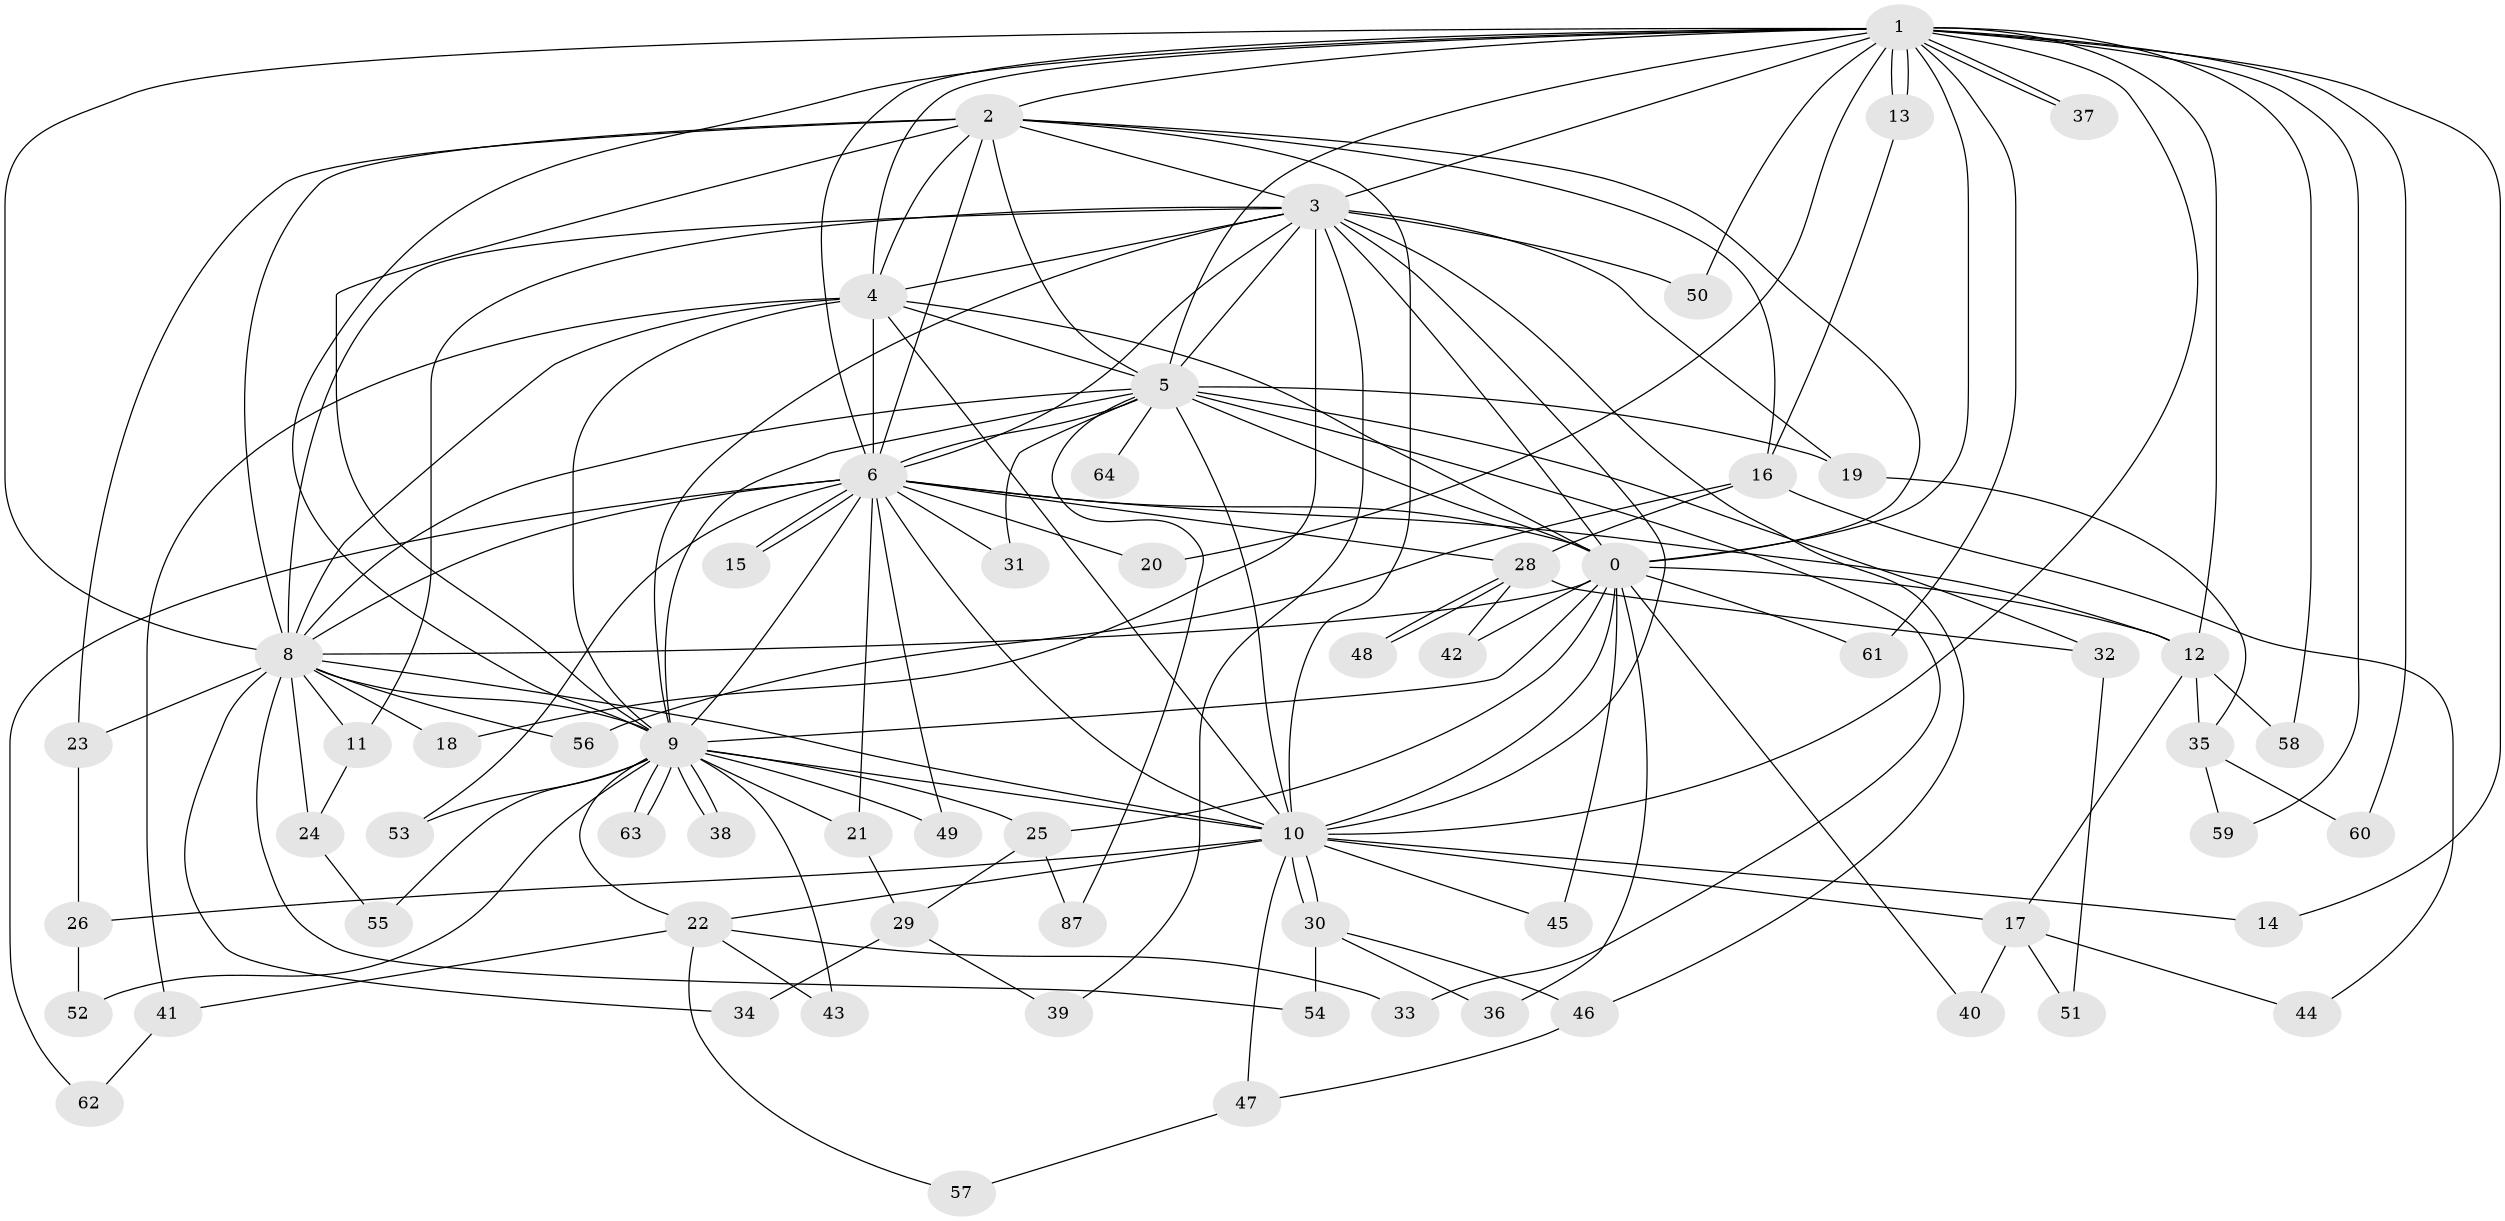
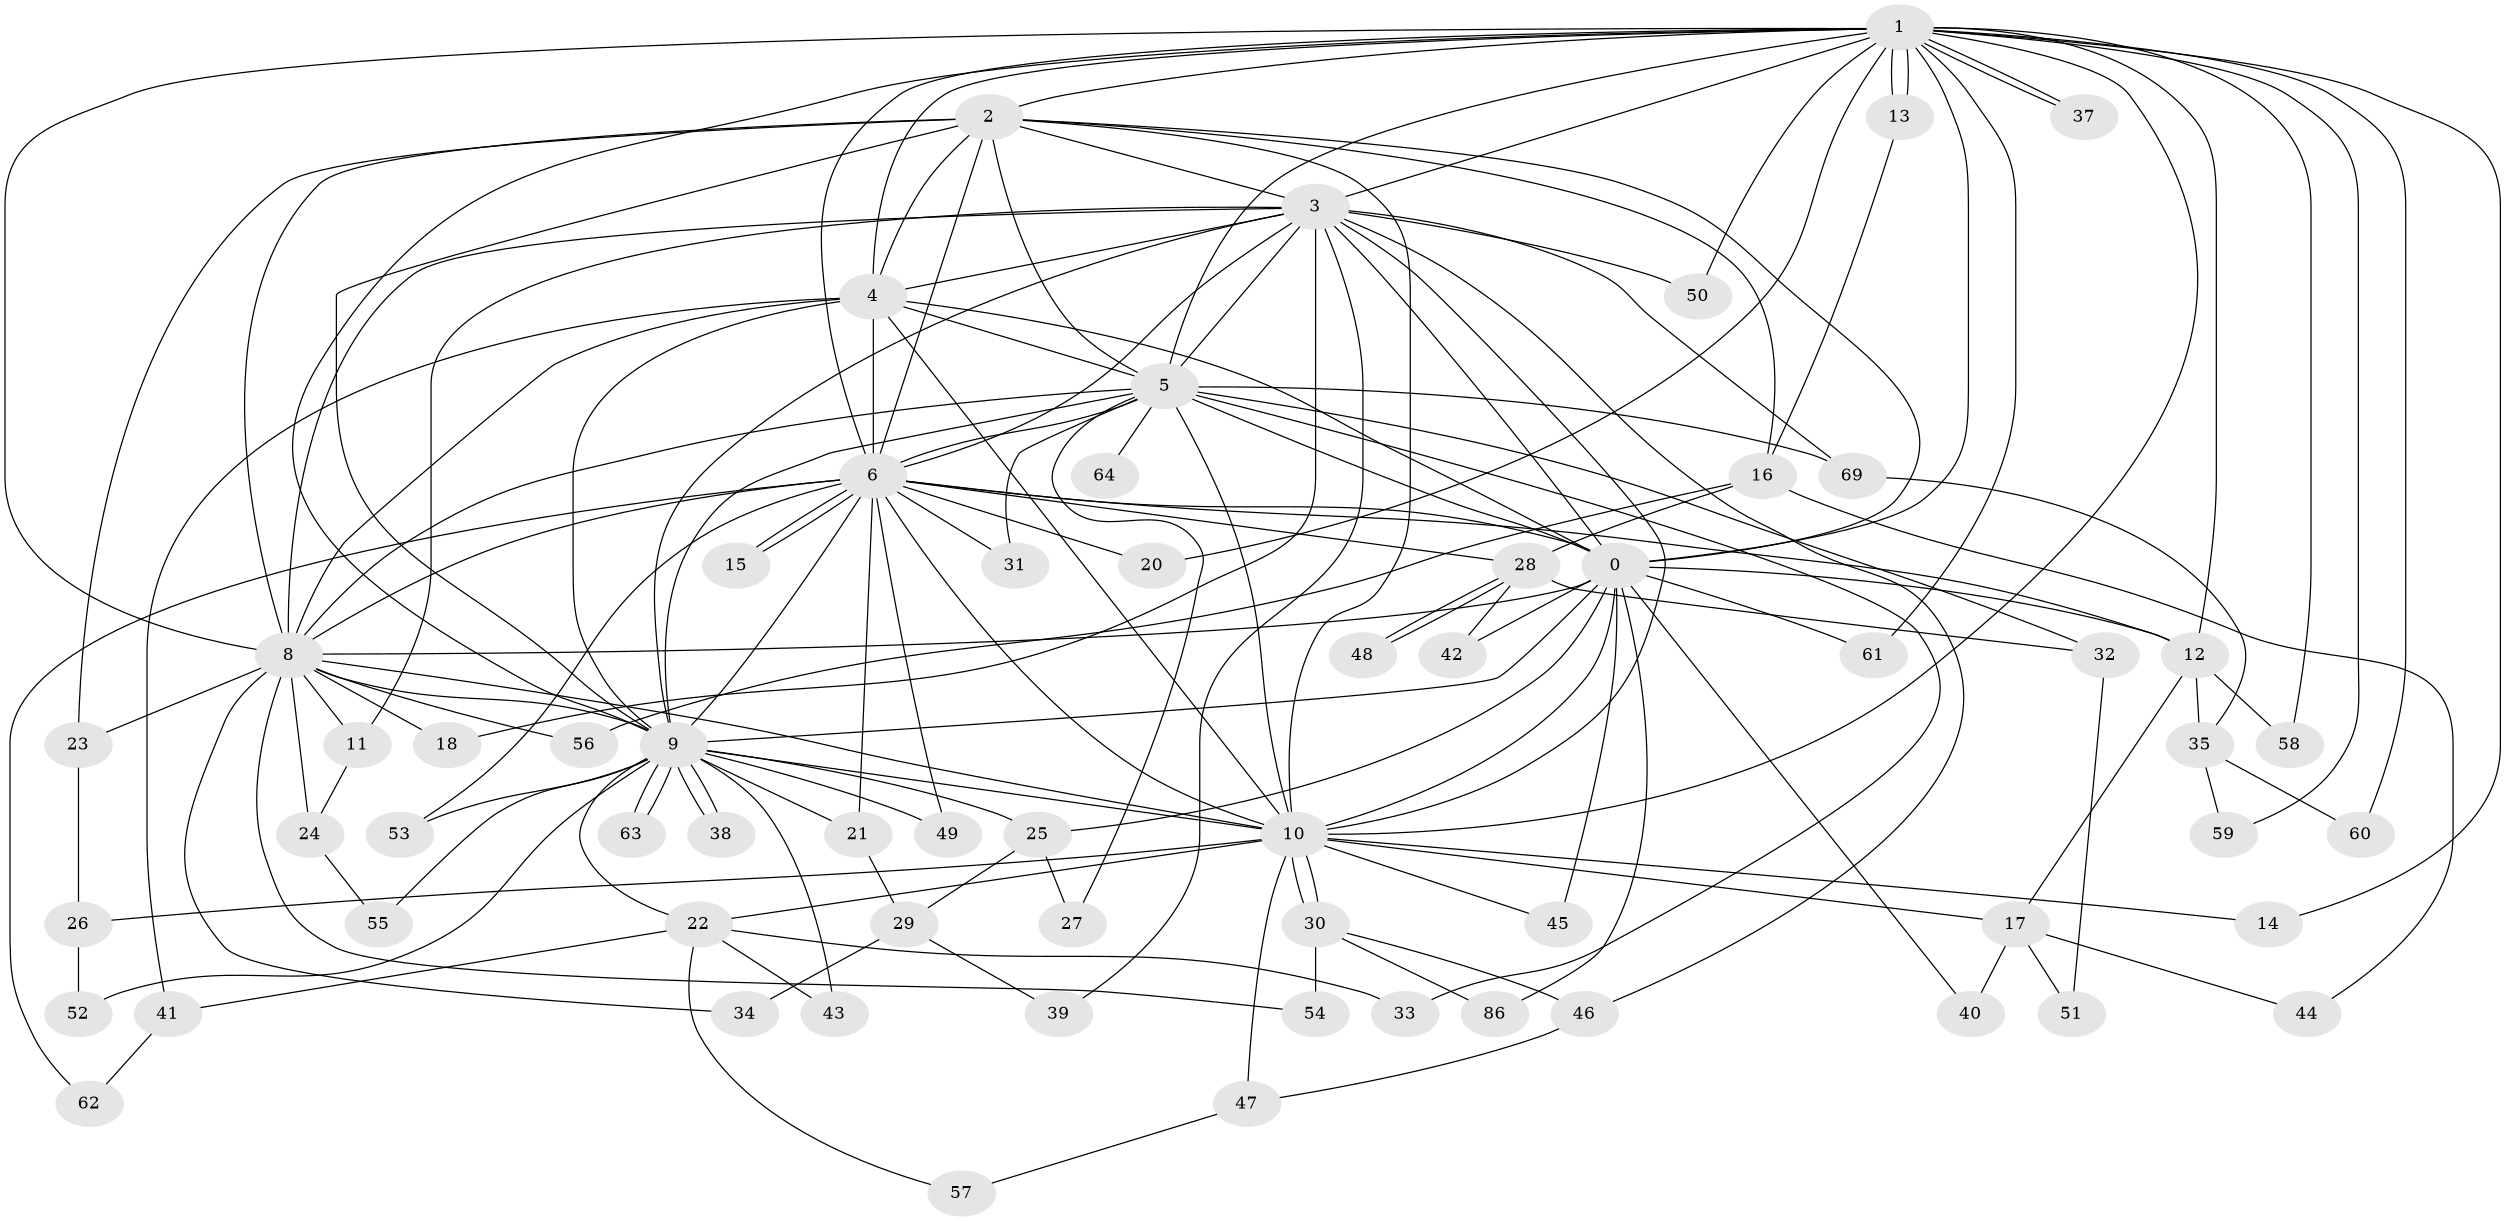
(1853, 476) -> (1853, 476)
(1073, 924) -> (1073, 924)
(1495, 1014) -> (1495, 1014)
